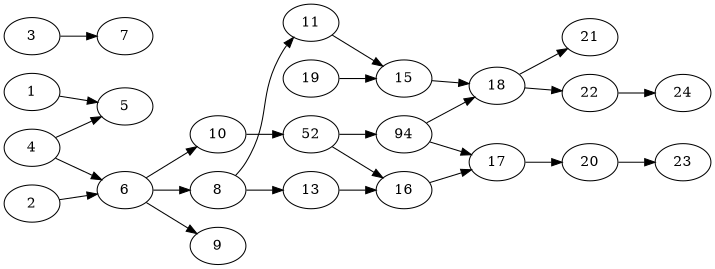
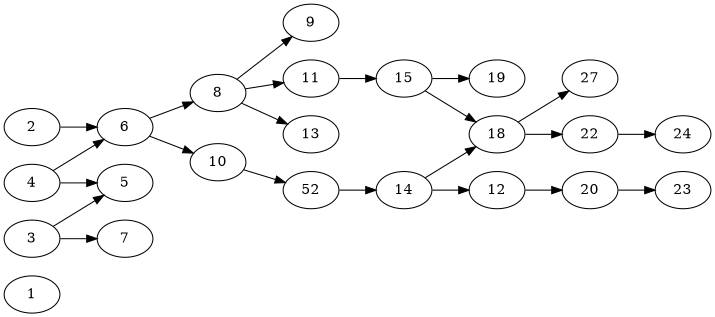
(590, 37) -> (590, 79)
(352, 79) -> (445, 79)
(73, 98) -> (74, 214)
(404, 134) -> (404, 190)
(497, 162) -> (497, 190)
(404, 190) -> none
(167, 215) -> (260, 61)
